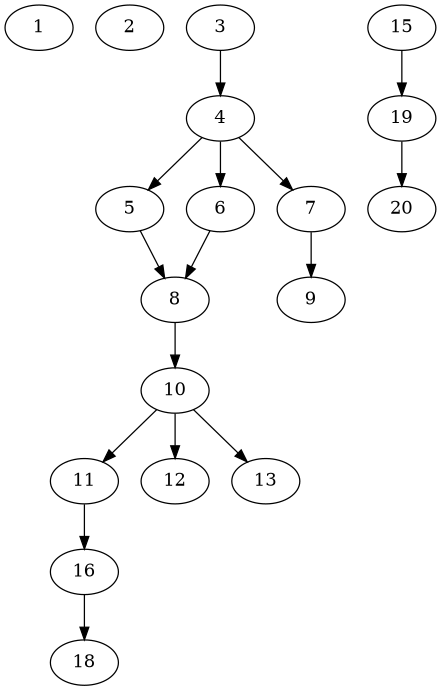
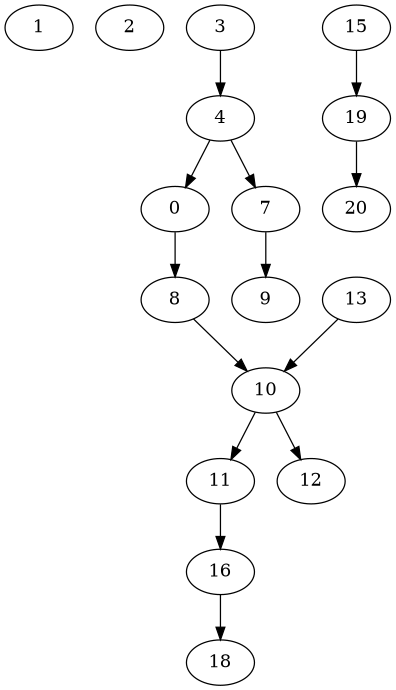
(130, 209) -> (175, 209)
(220, 209) -> none
(216, 431) -> (316, 341)
